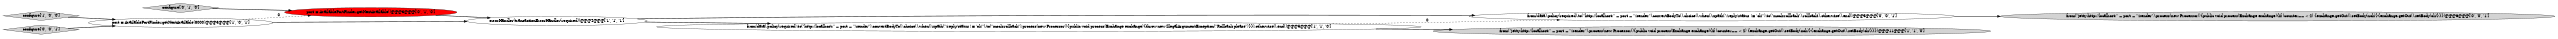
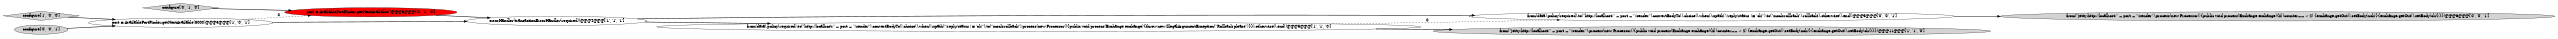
(41, 30) -> (41, 30)
